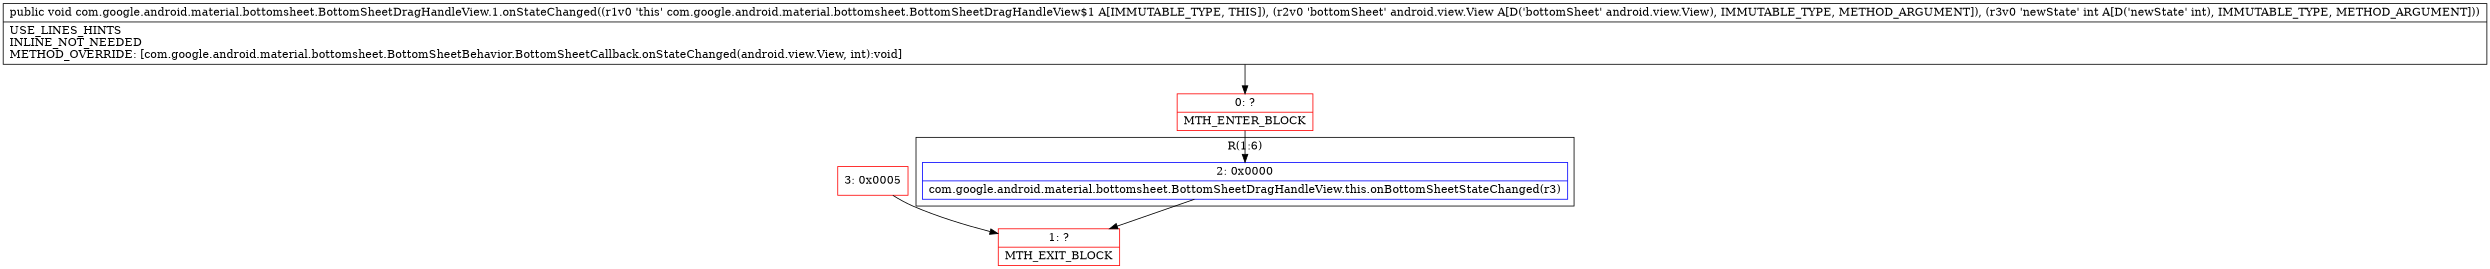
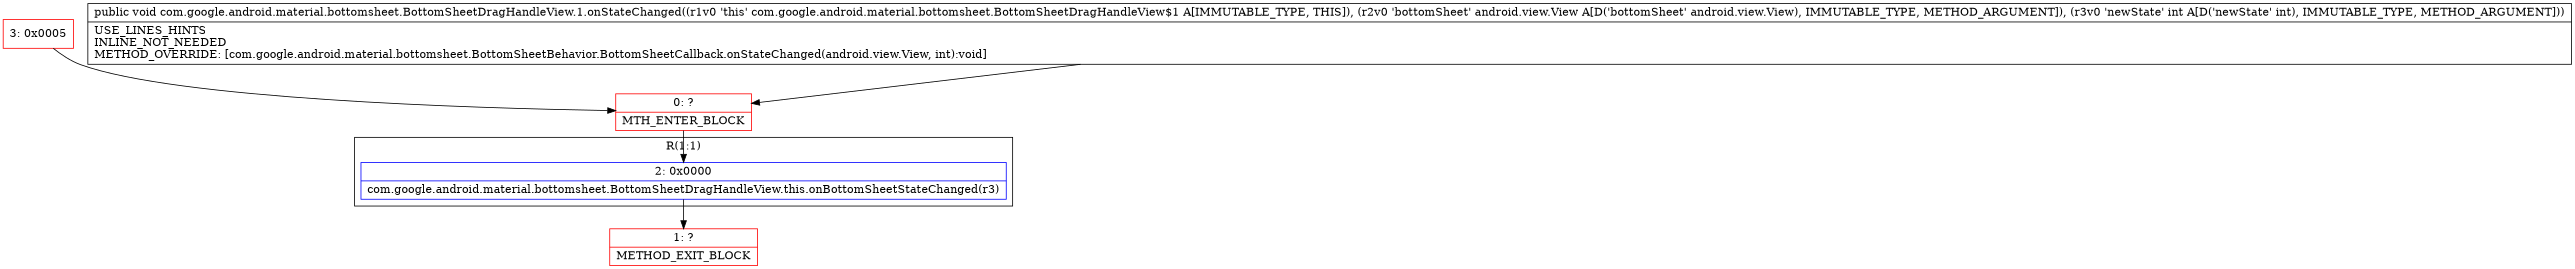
(1245, 147) -> (684, 147)
(940, 217) -> (327, 100)
(1059, 256) -> (684, 256)
